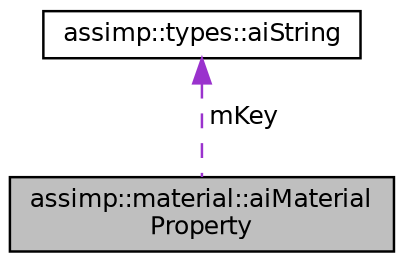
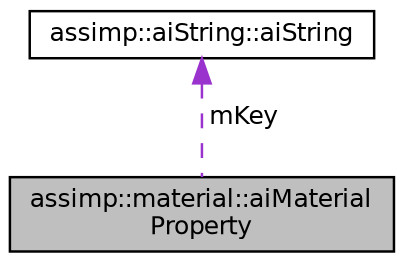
(202, 35) -> (202, 35)
